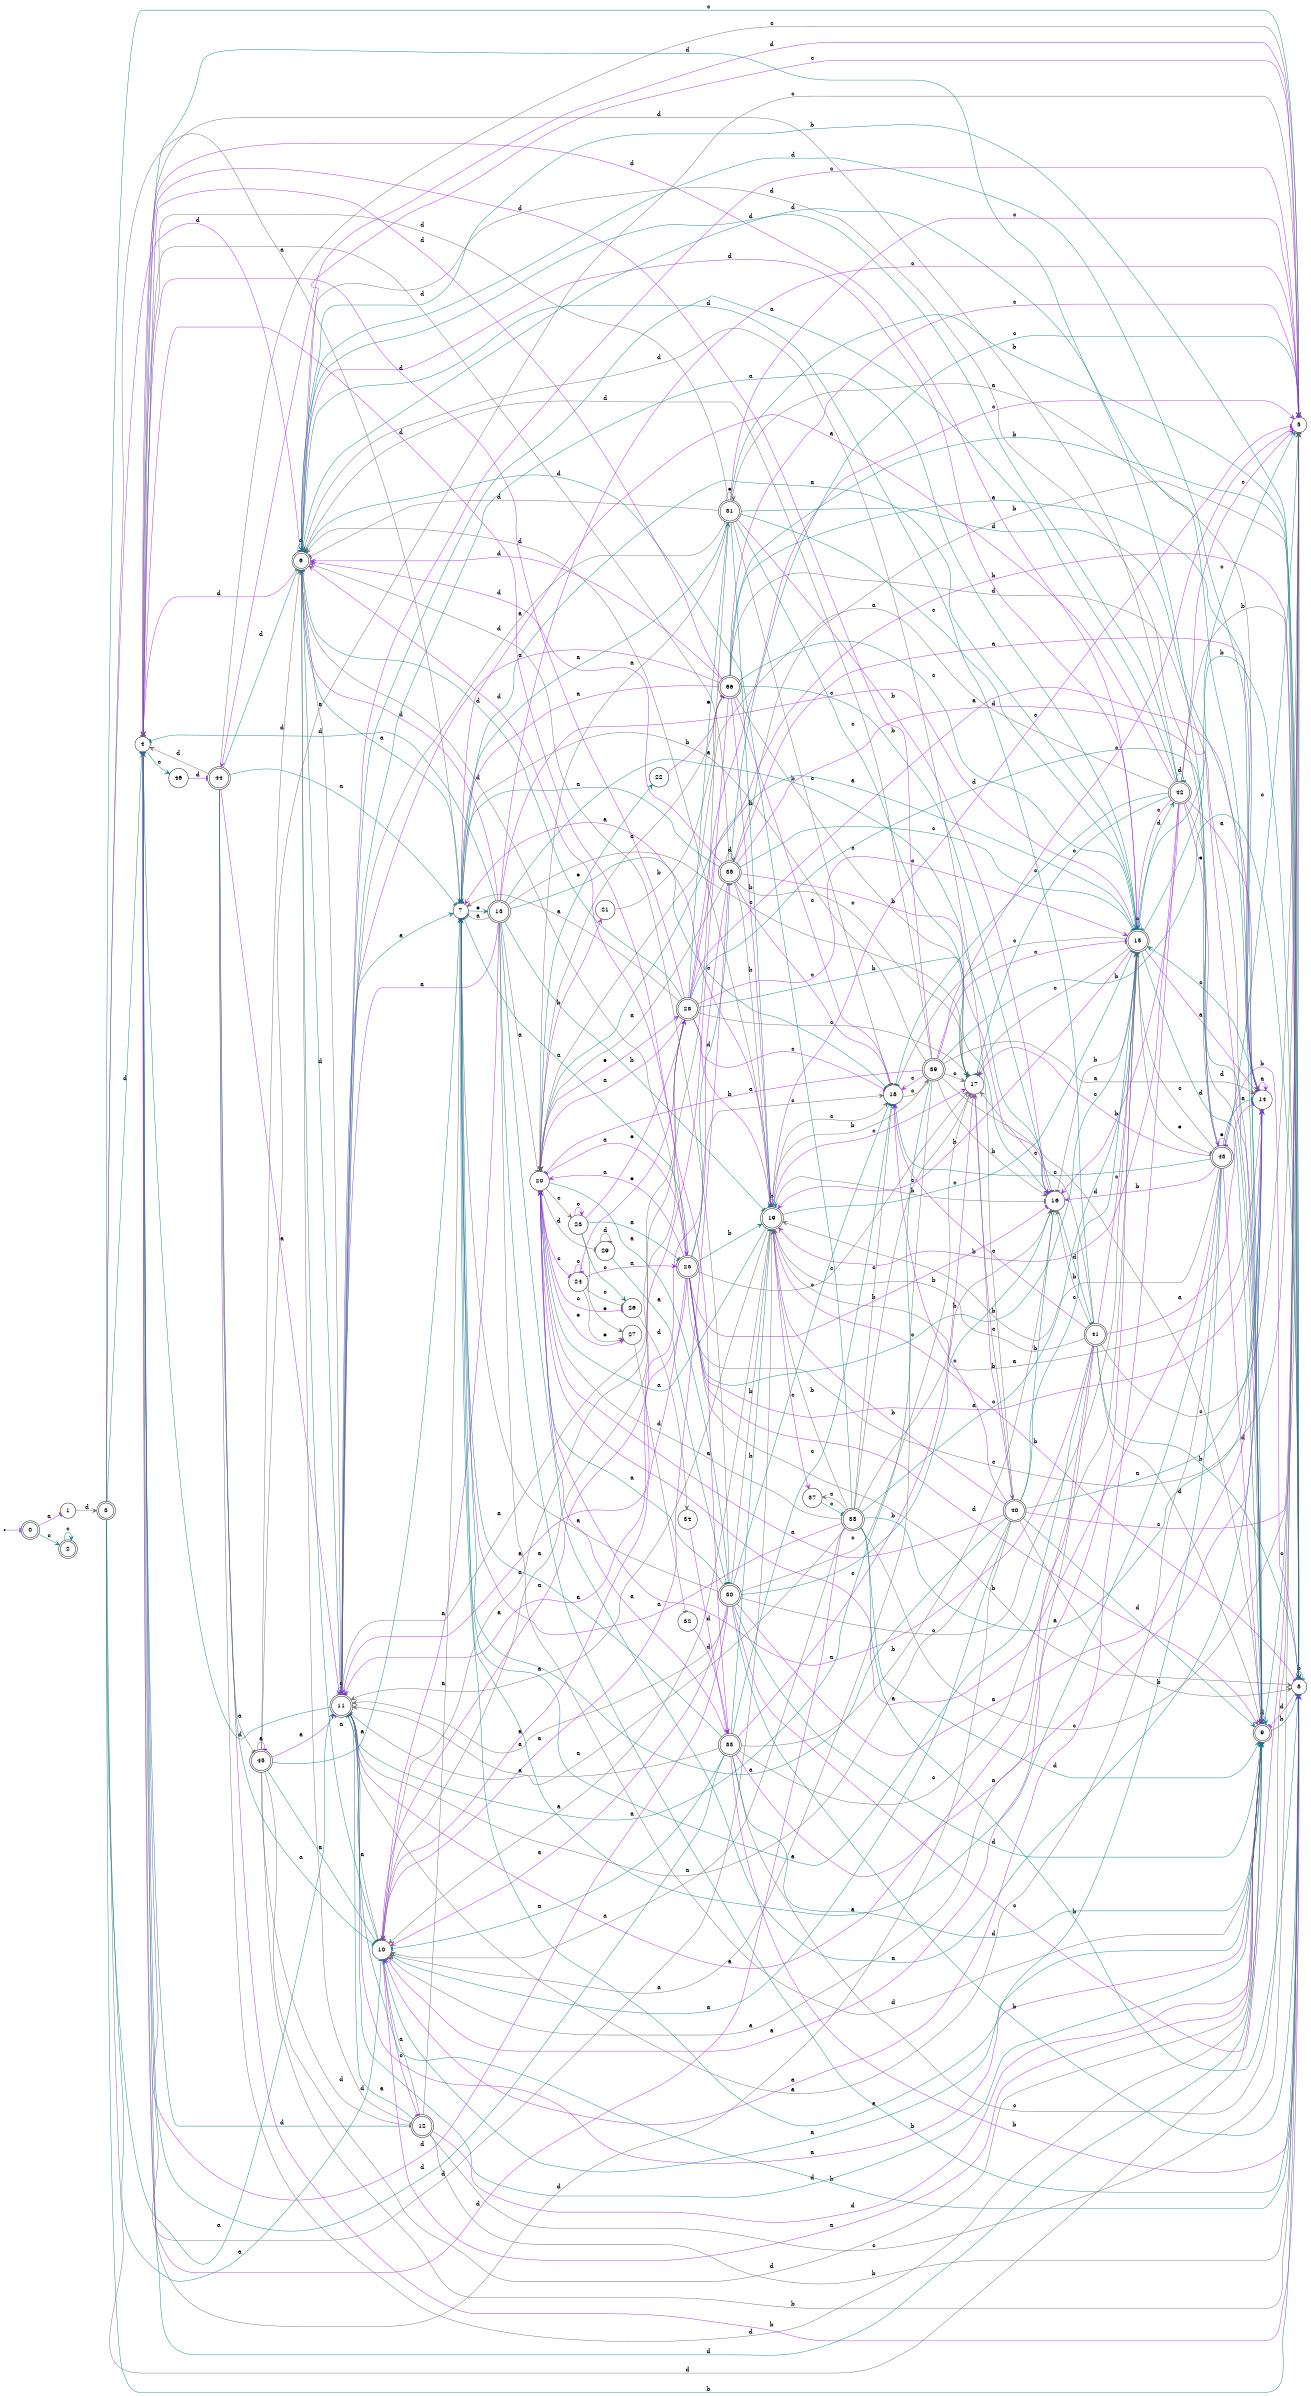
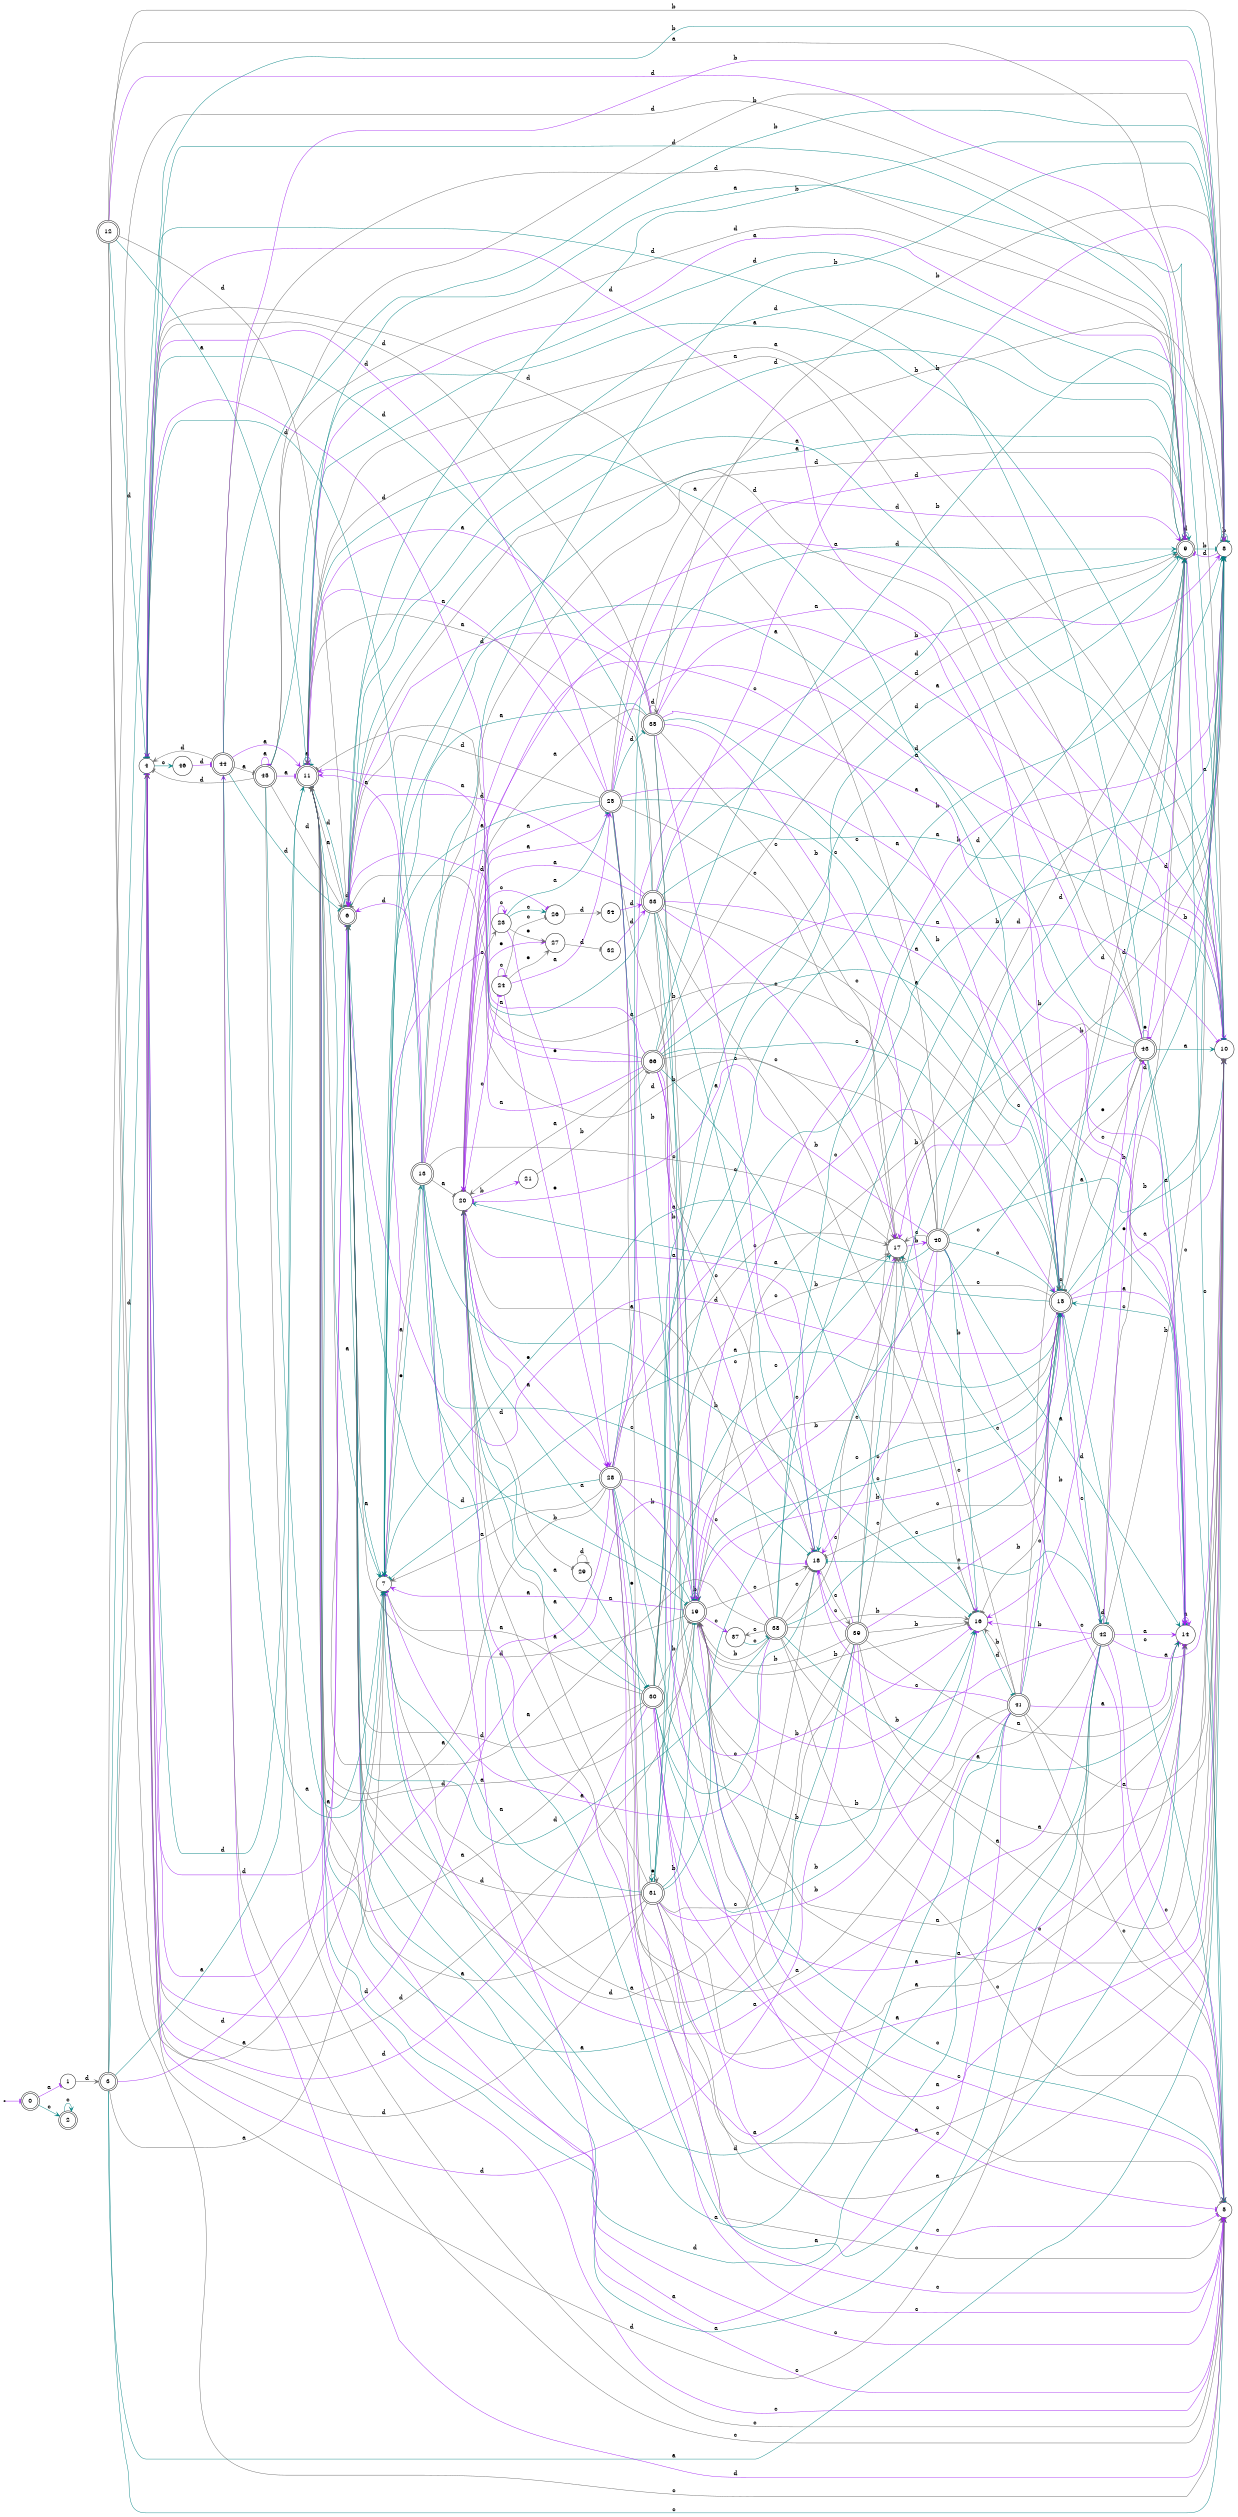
(659, 777) -> none
(540, 1933) -> (456, 687)
(287, 1977) -> (204, 783)
(399, 2057) -> none
